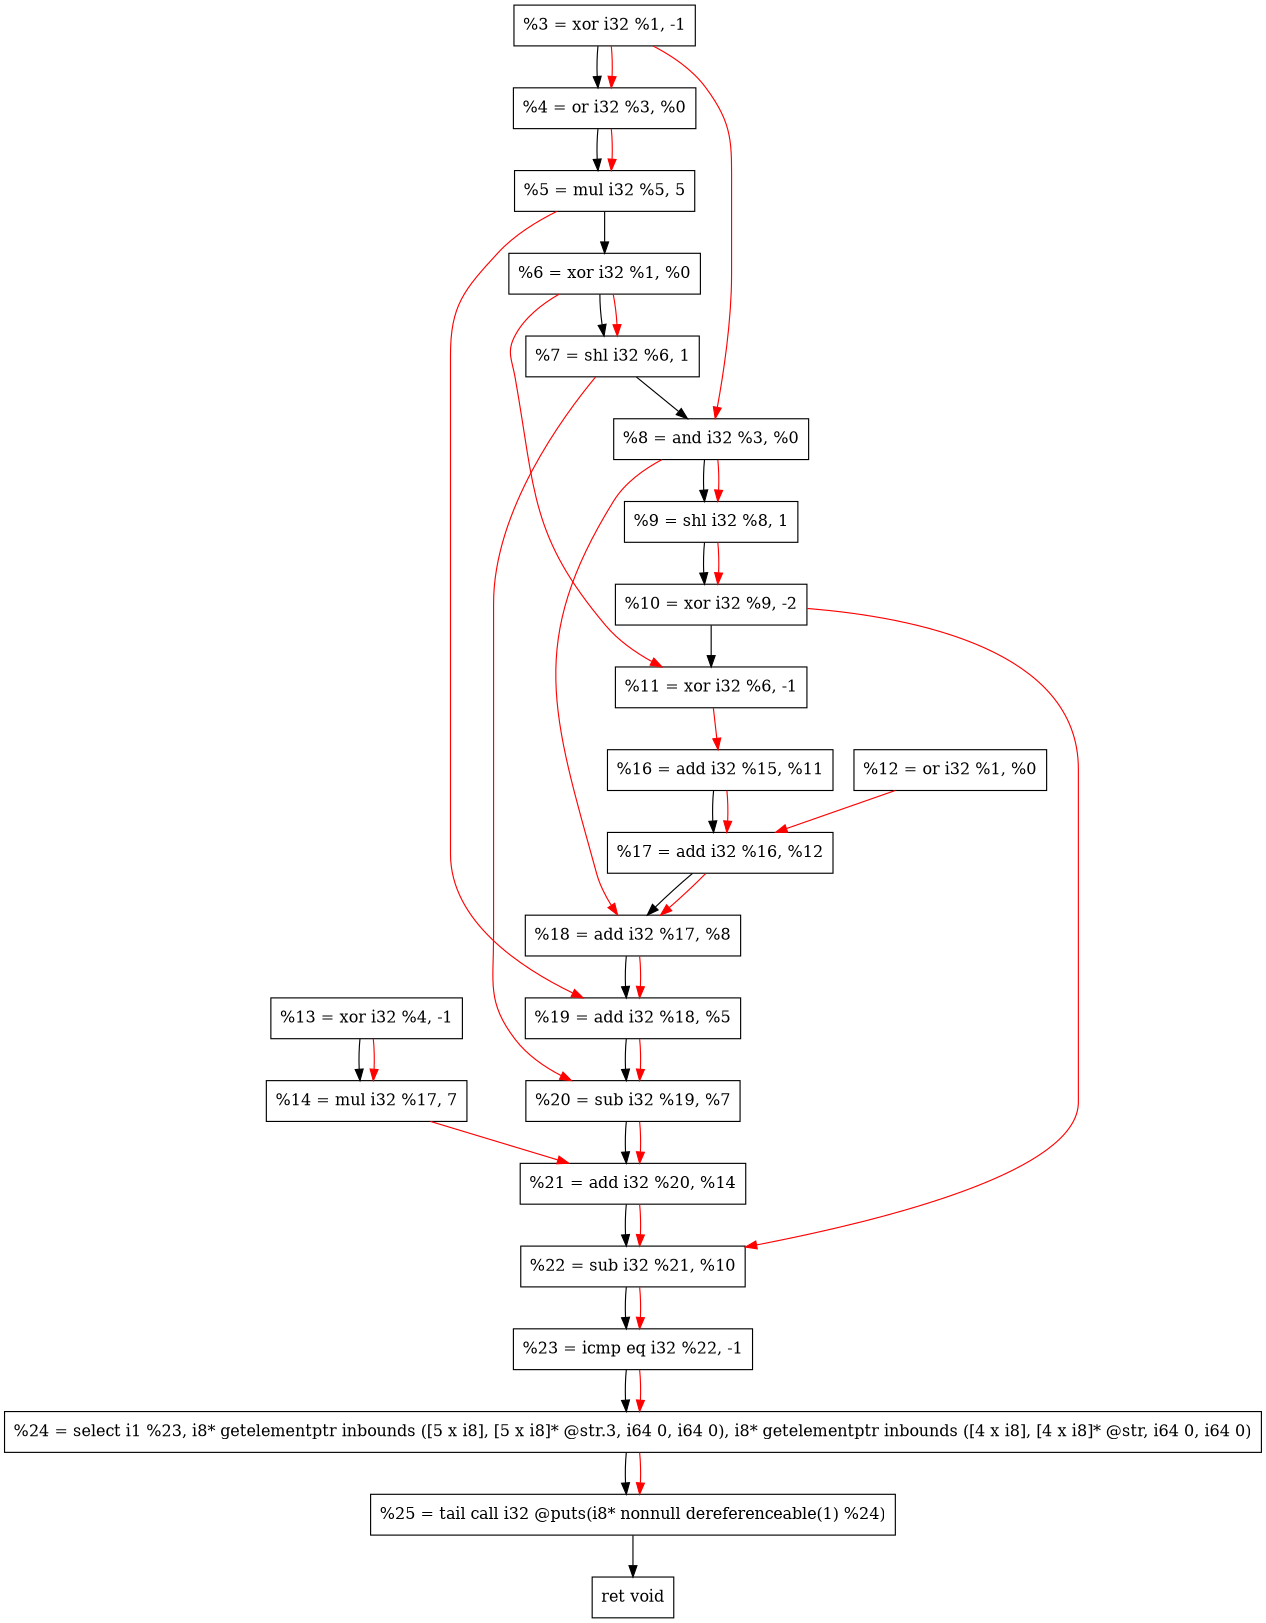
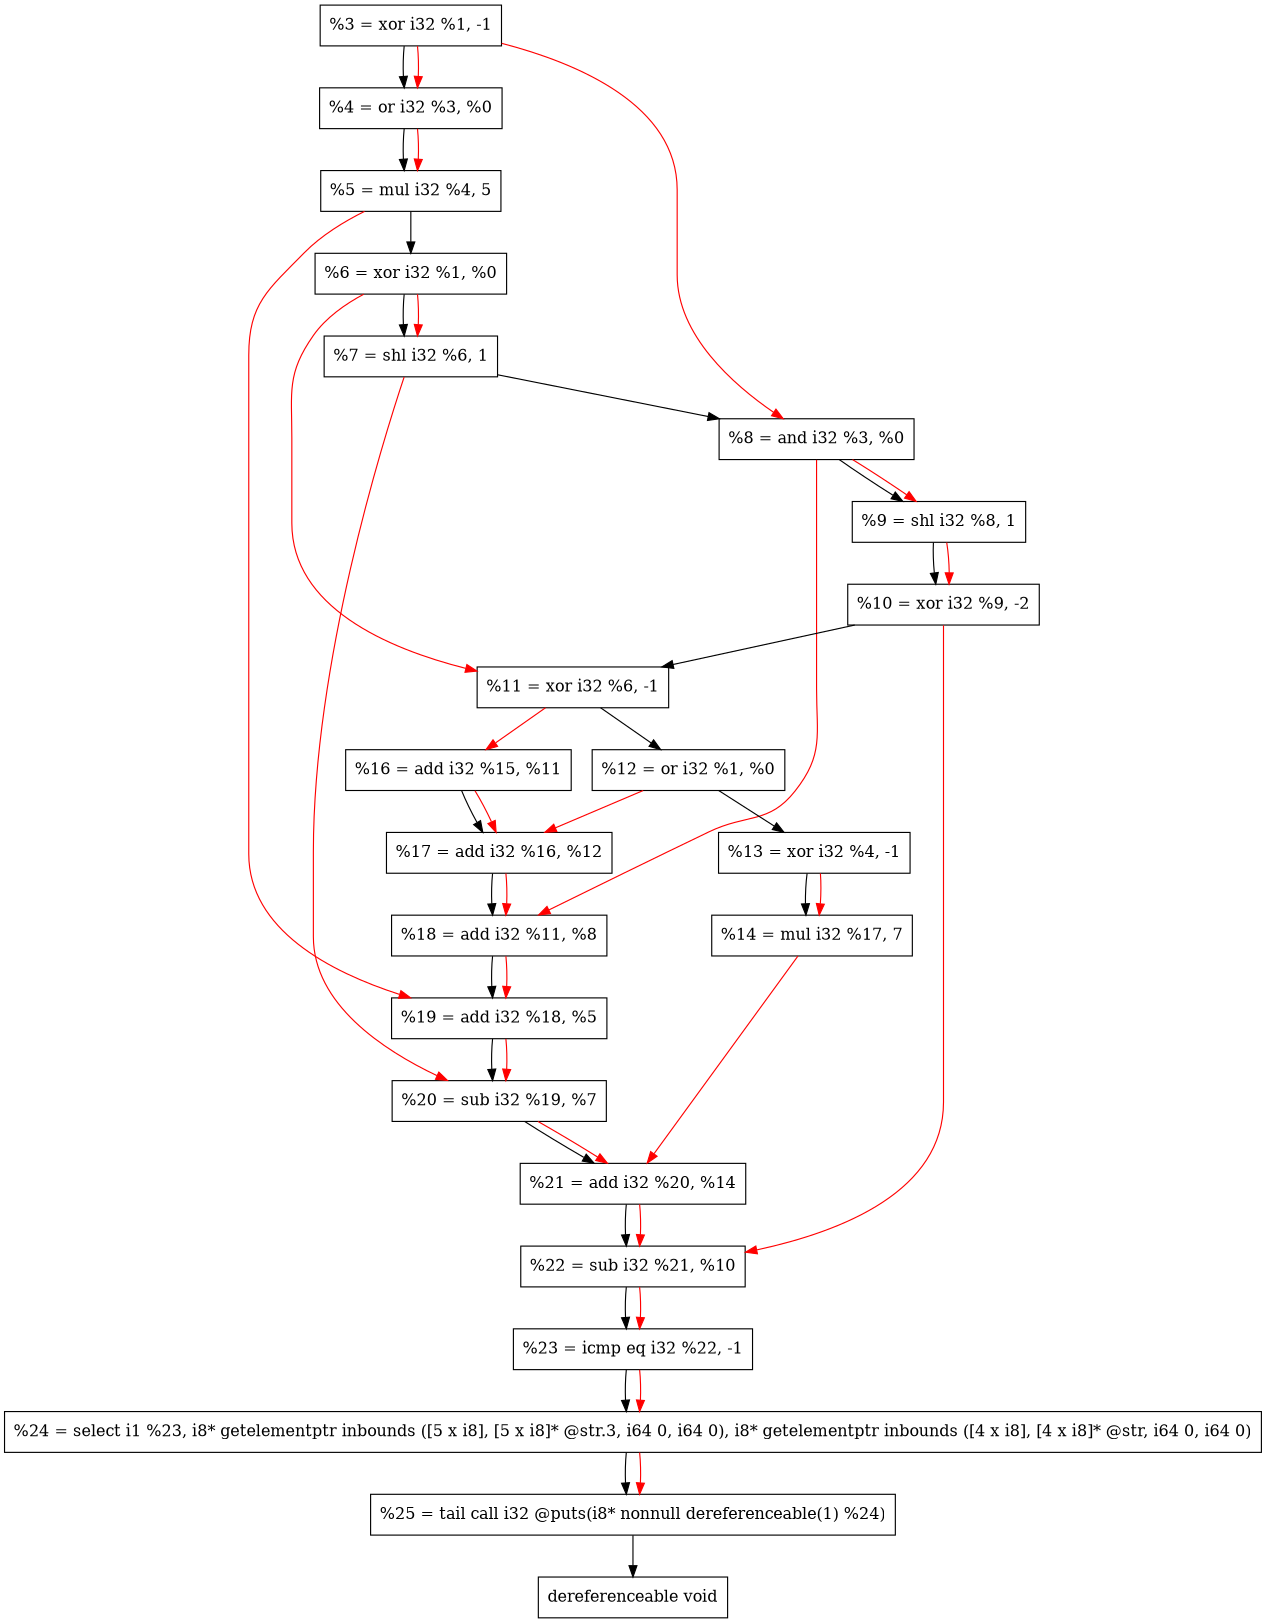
(605, 191) -> (411, 191)
none -> (626, 725)
none -> (746, 808)
(633, 936) -> (499, 936)
(633, 1597) -> (633, 1597)
